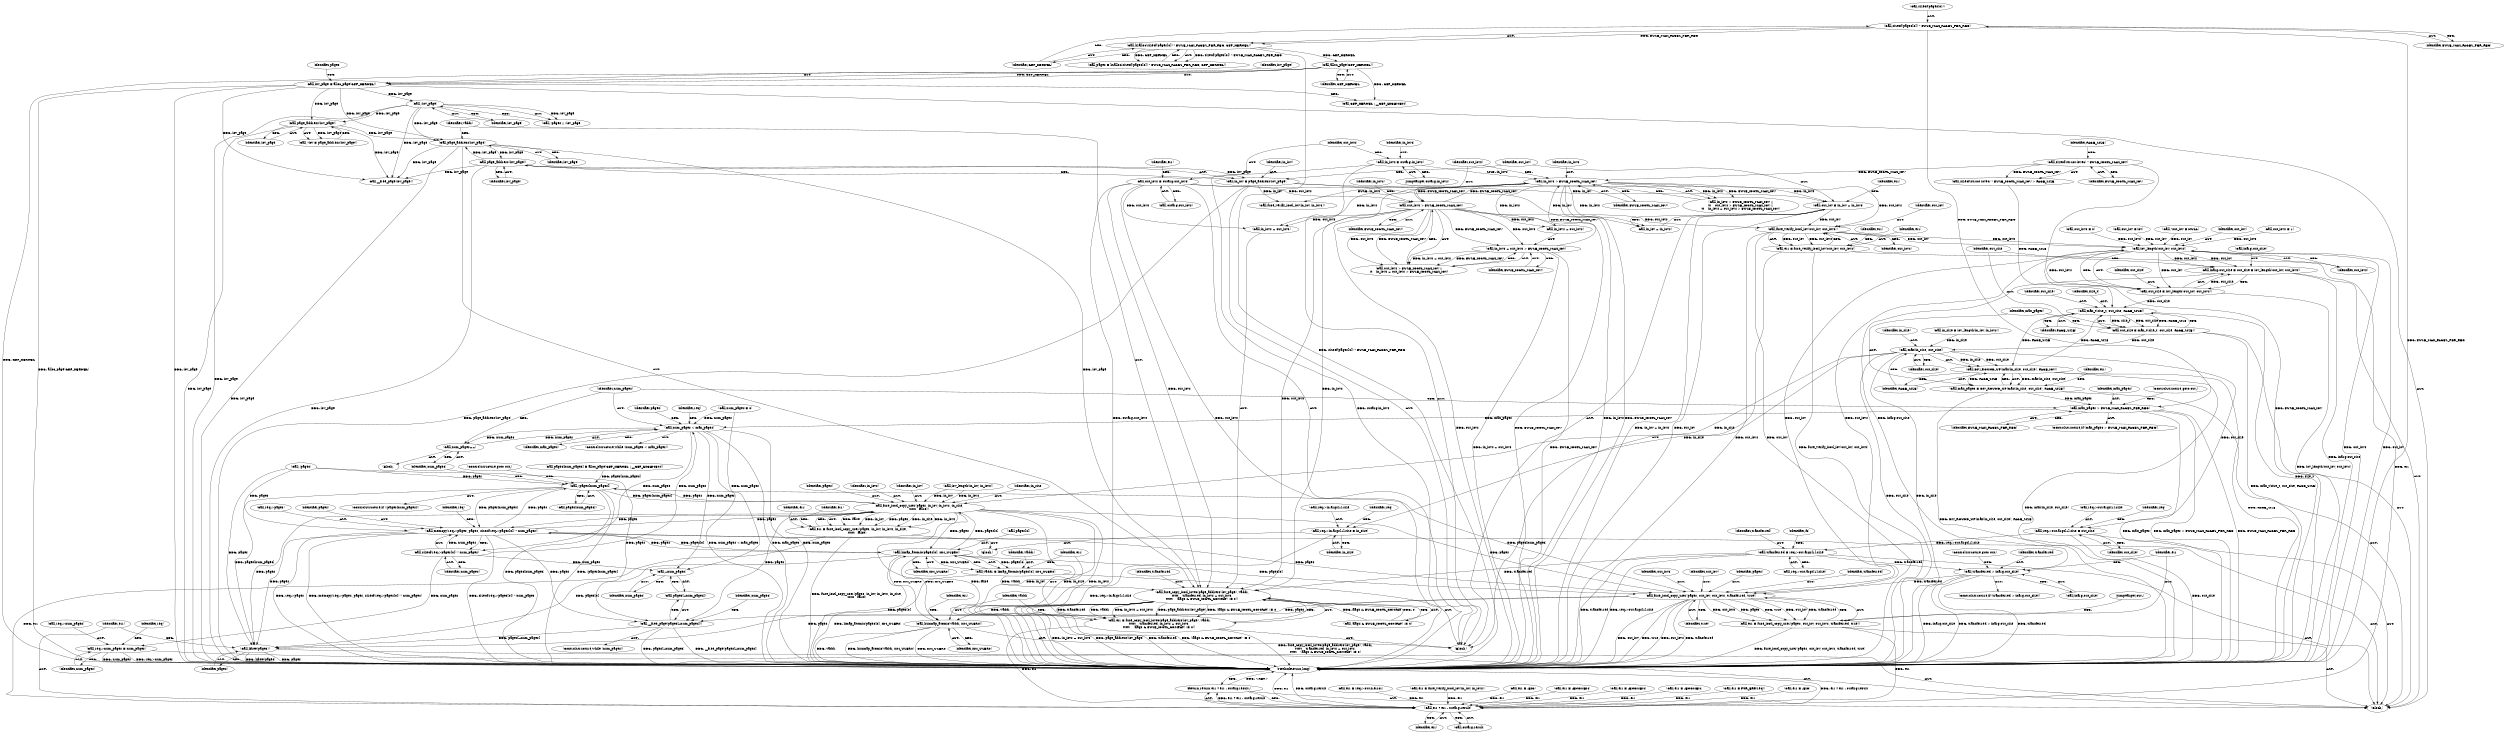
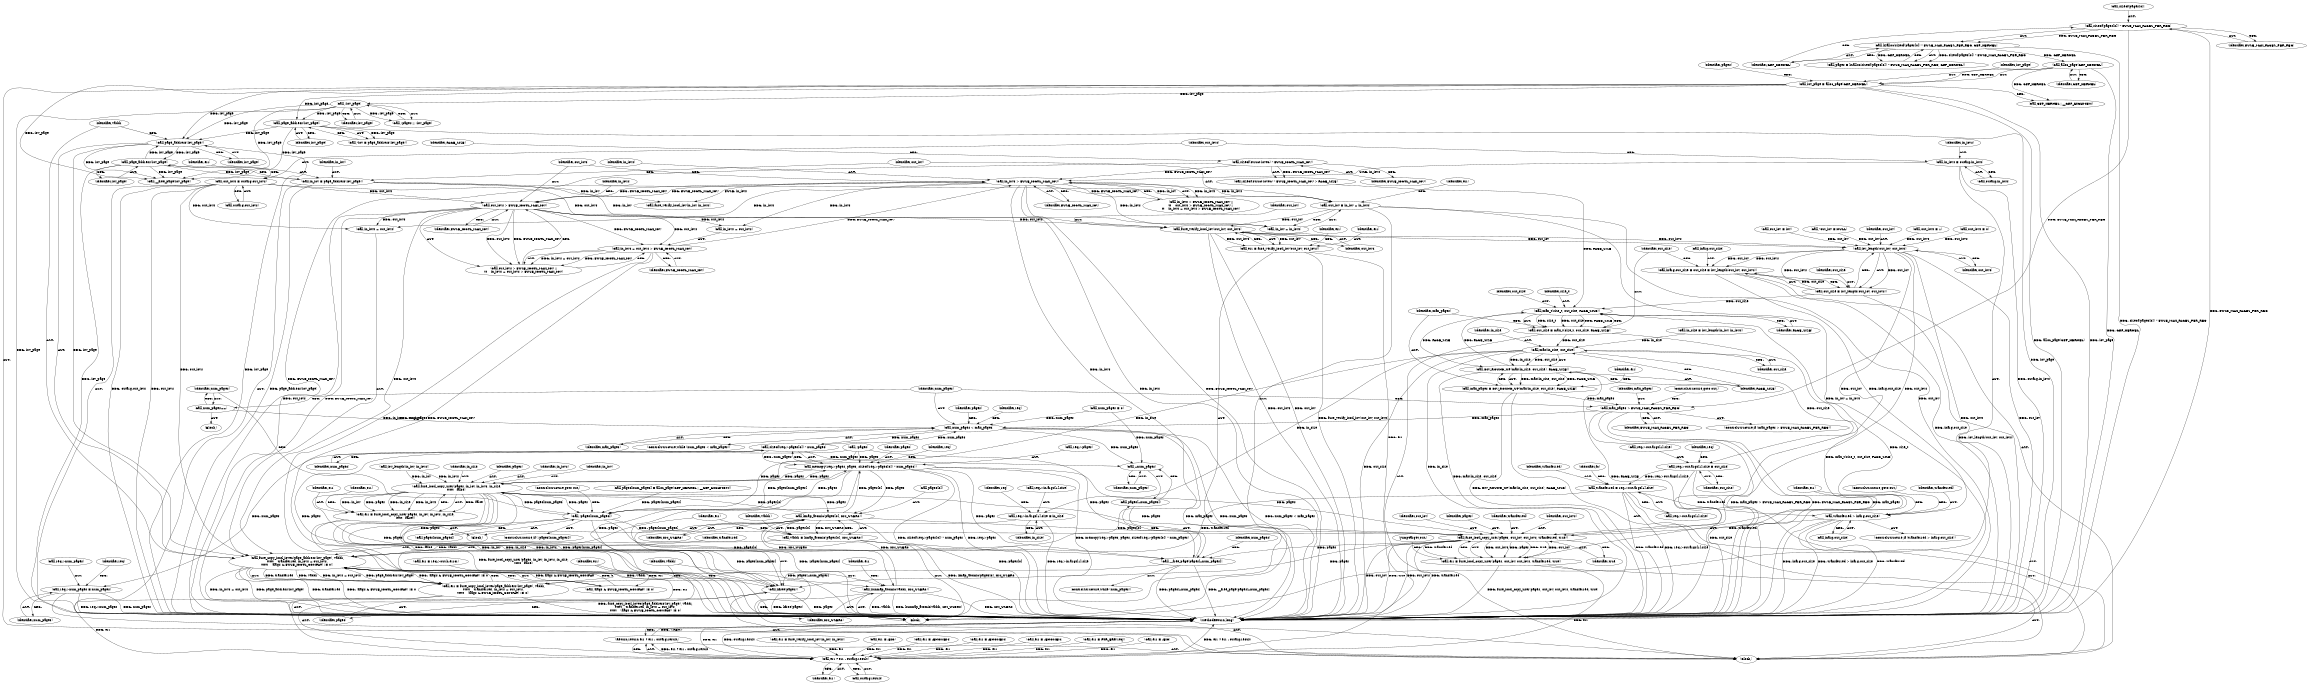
(1427, 182) -> (1993, 182)
(2012, 370) -> (1523, 370)
(561, 430) -> none
(1403, 698) -> (556, 571)
